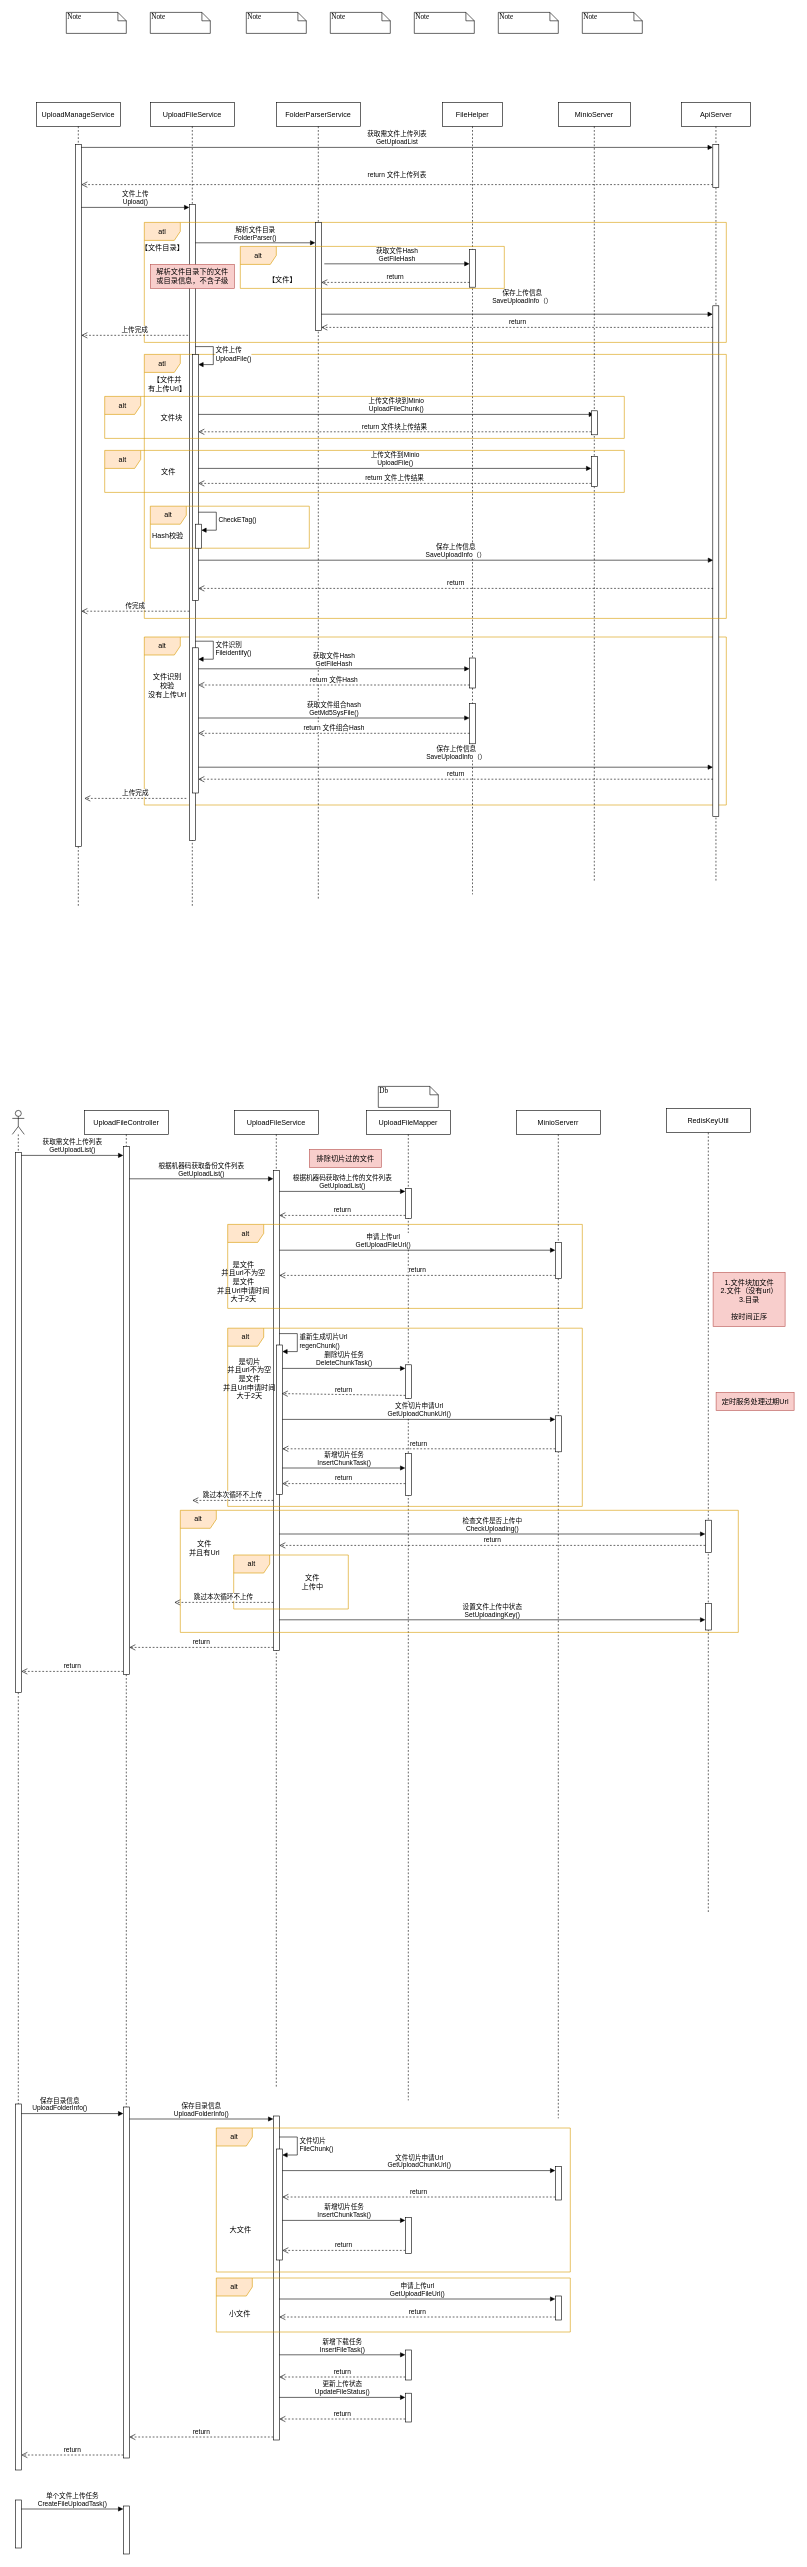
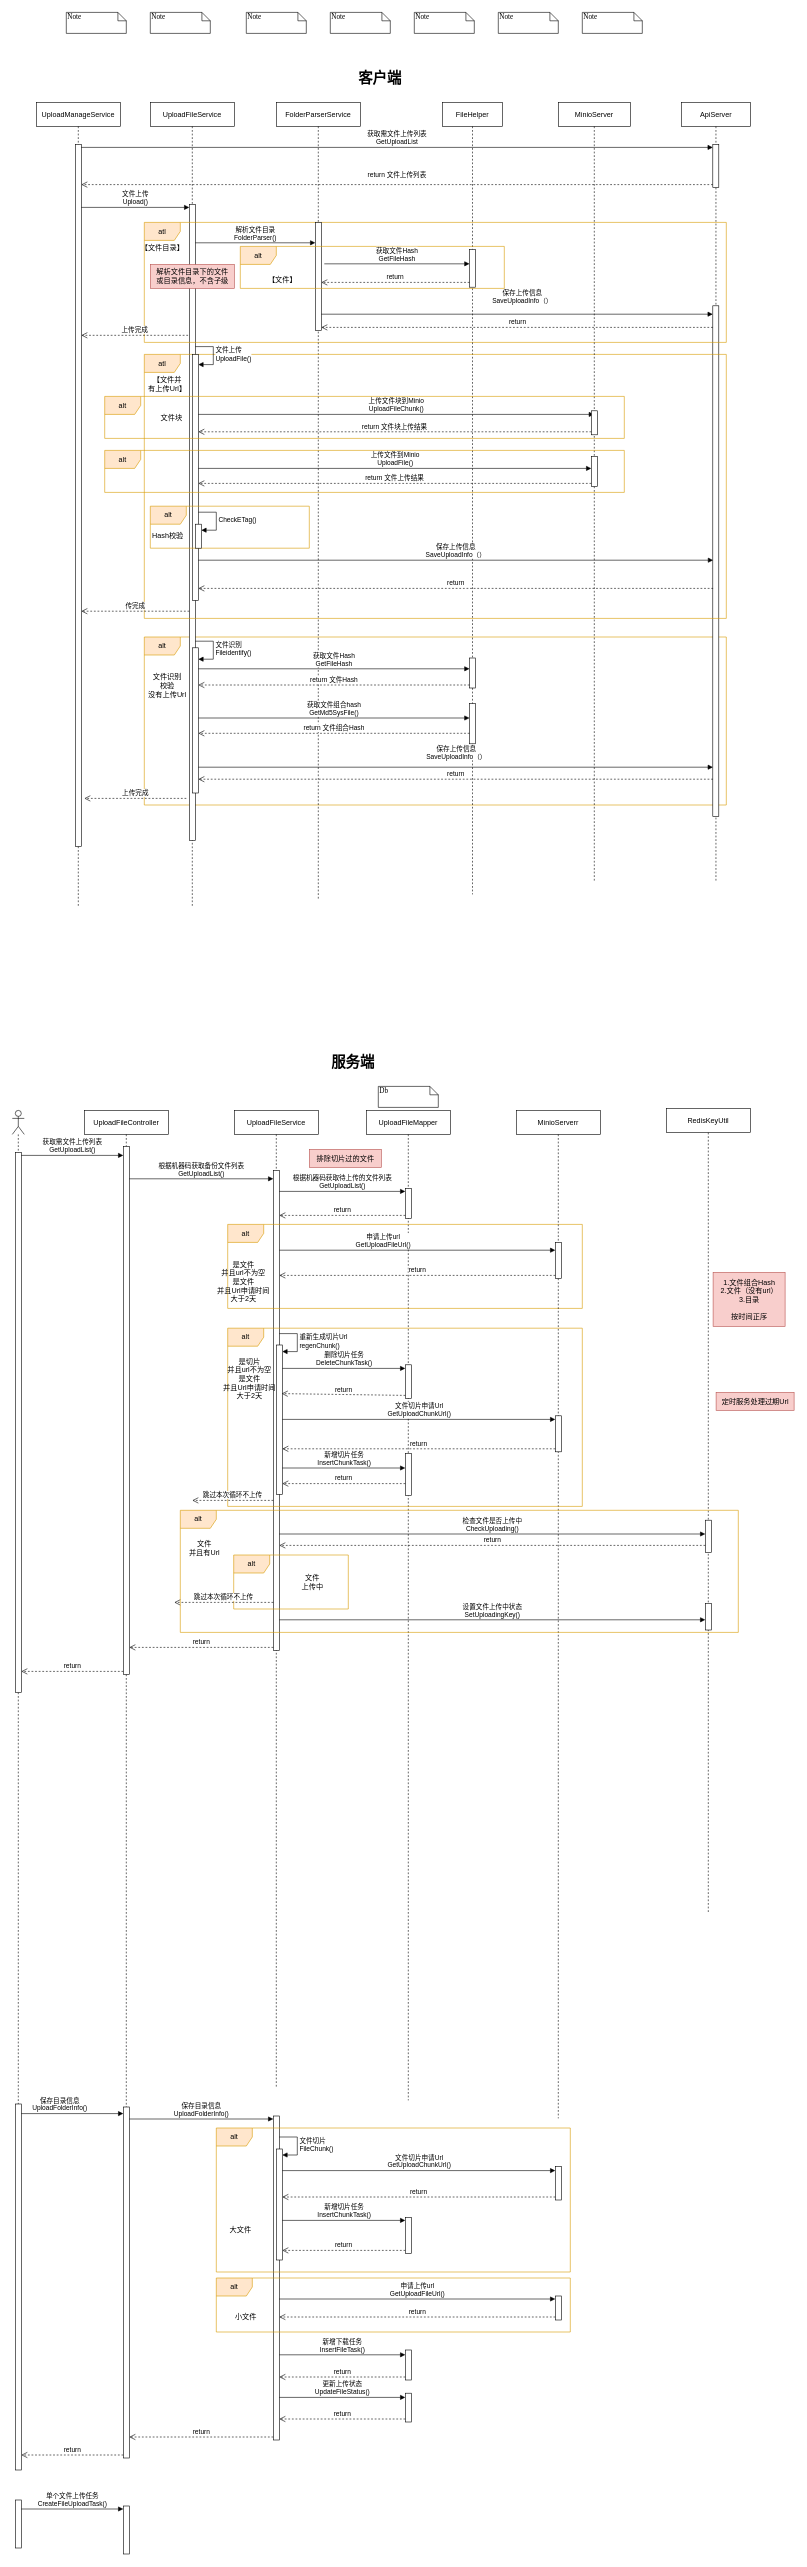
none -> (413, 78)
(168, 471) -> none
none -> (386, 1062)
(749, 1299) -> (749, 1299)
(240, 2314) -> (246, 2317)
